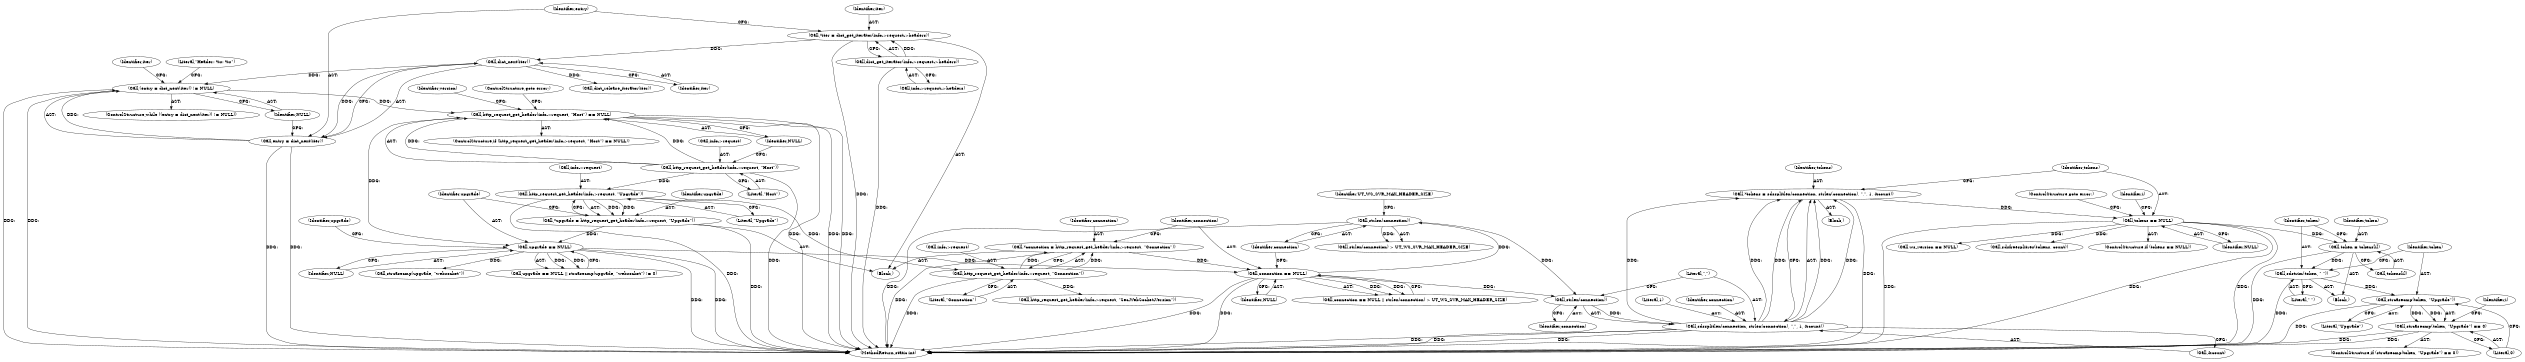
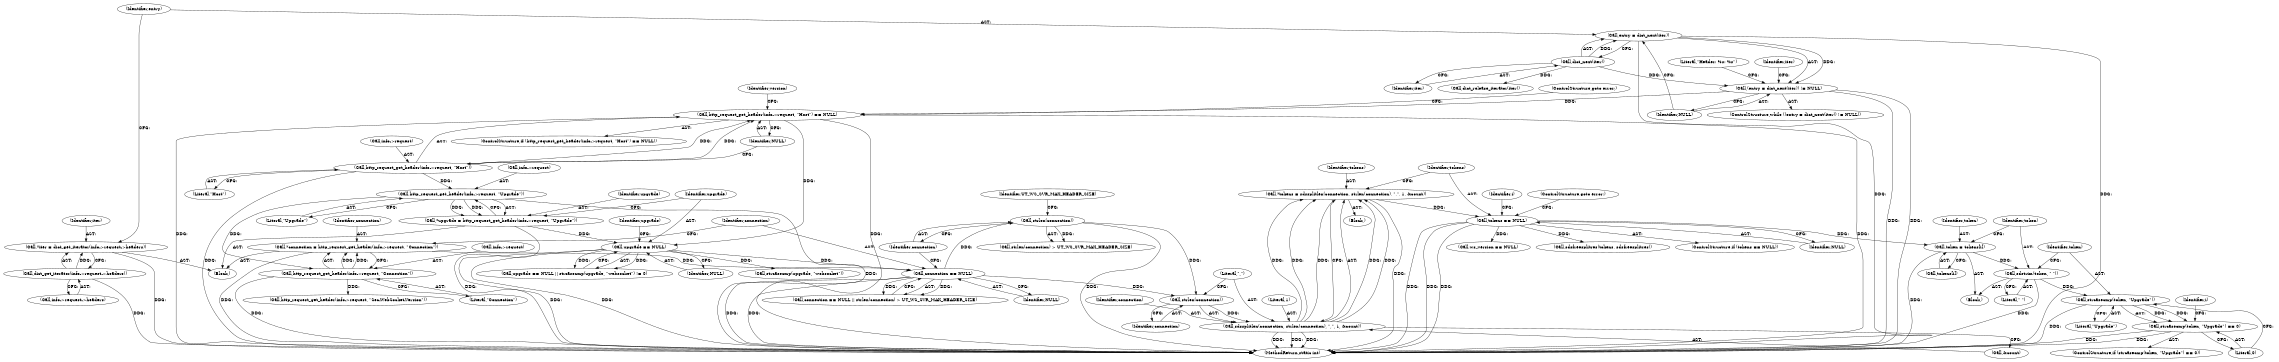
(678, 50) -> none
(2029, 247) -> (1603, 247)
